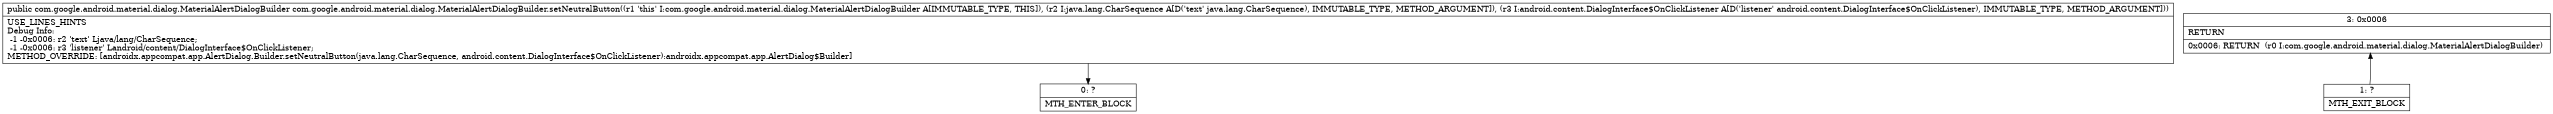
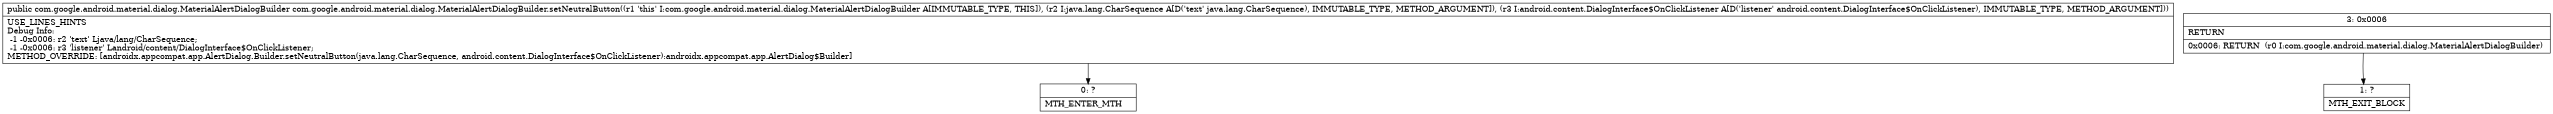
(2371, 72) -> (2363, 66)
(1088, 104) -> (1083, 104)
